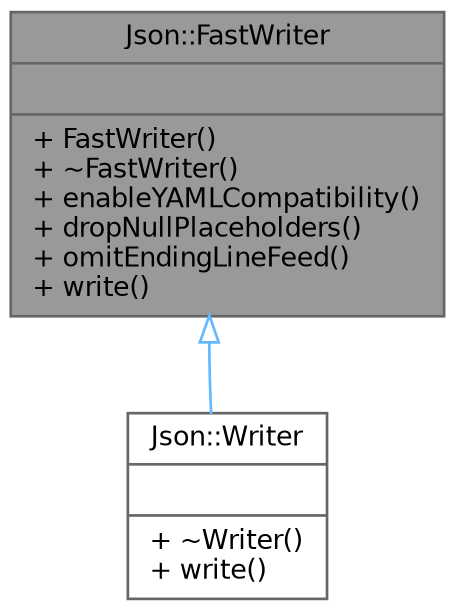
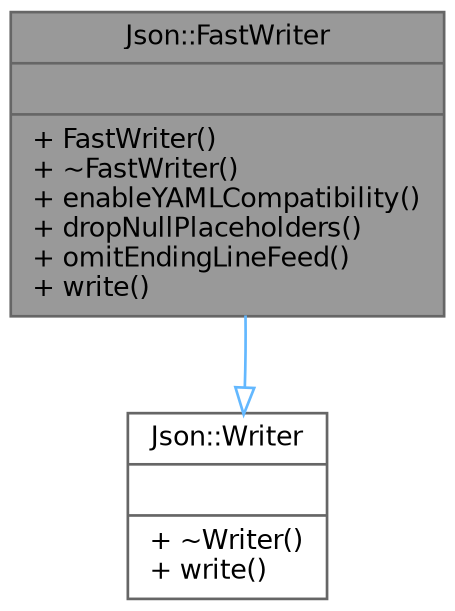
(210, 379) -> (246, 351)
